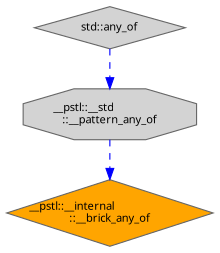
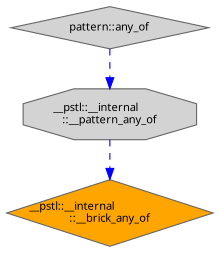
(110, 28) -> (110, 28)
(110, 114) -> (110, 114)
